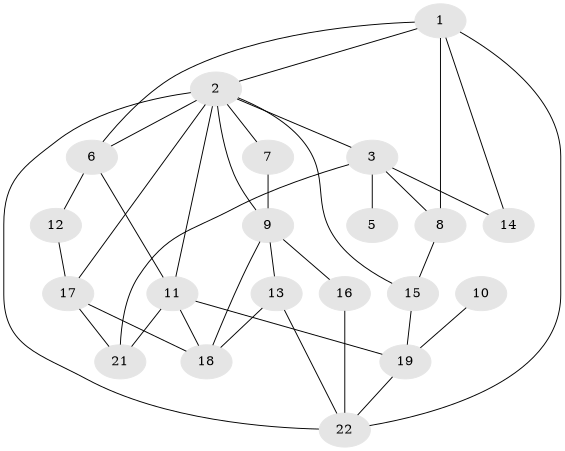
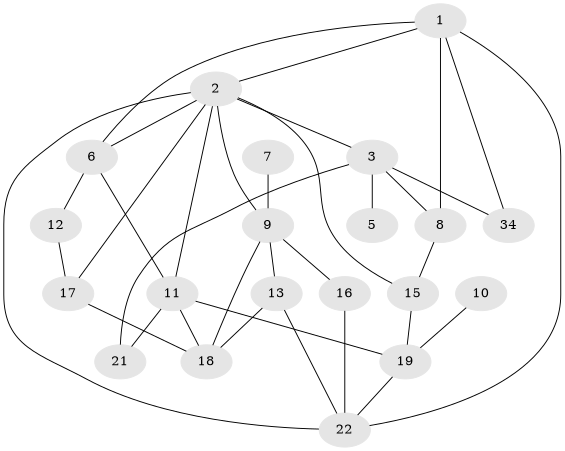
(242, 123) -> none
(509, 225) -> (509, 225)
(94, 328) -> none
